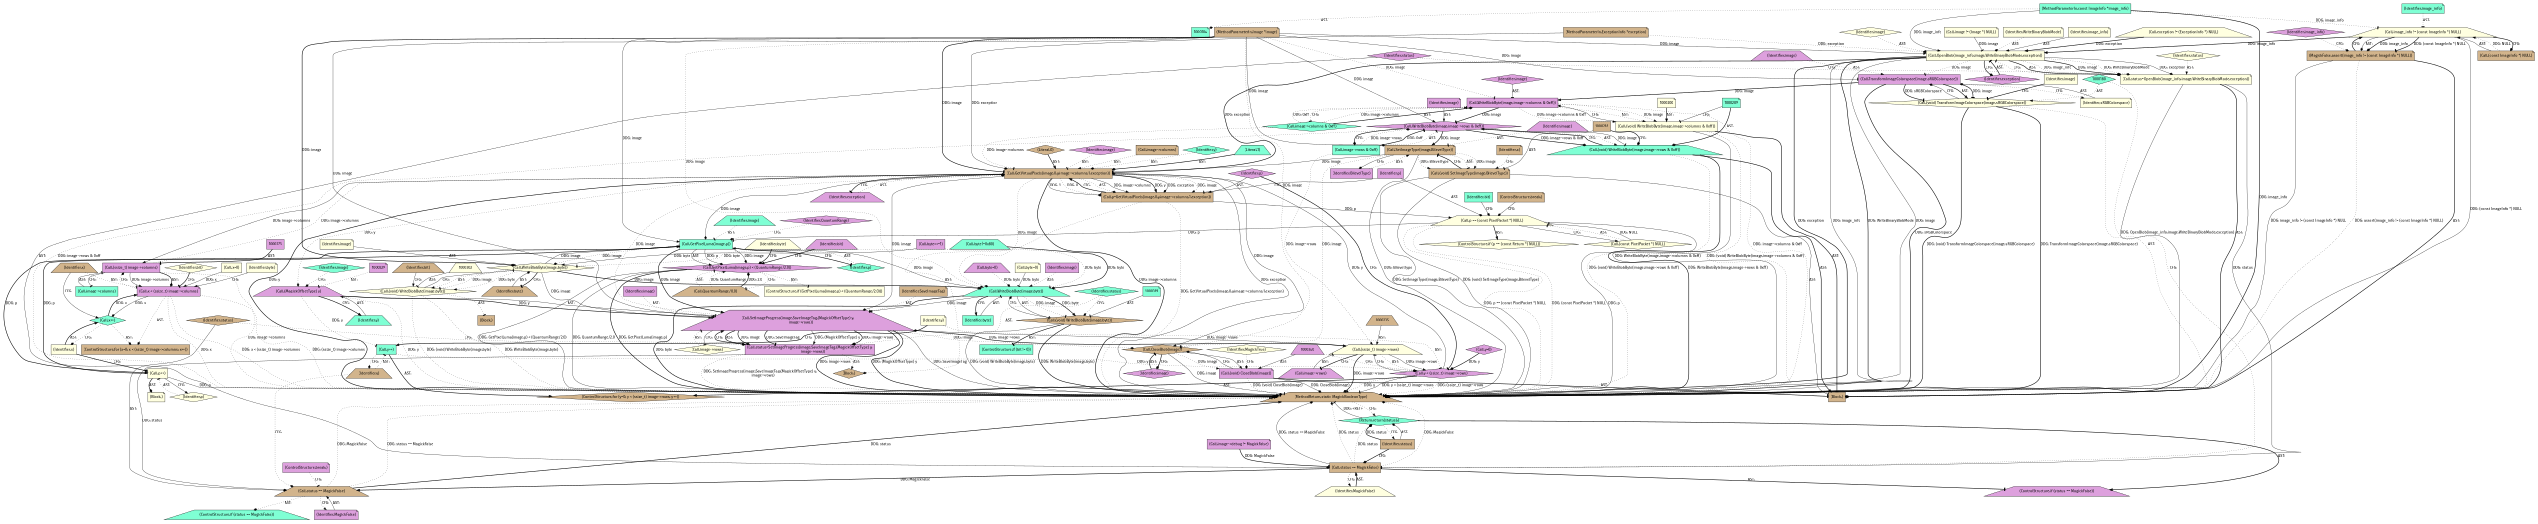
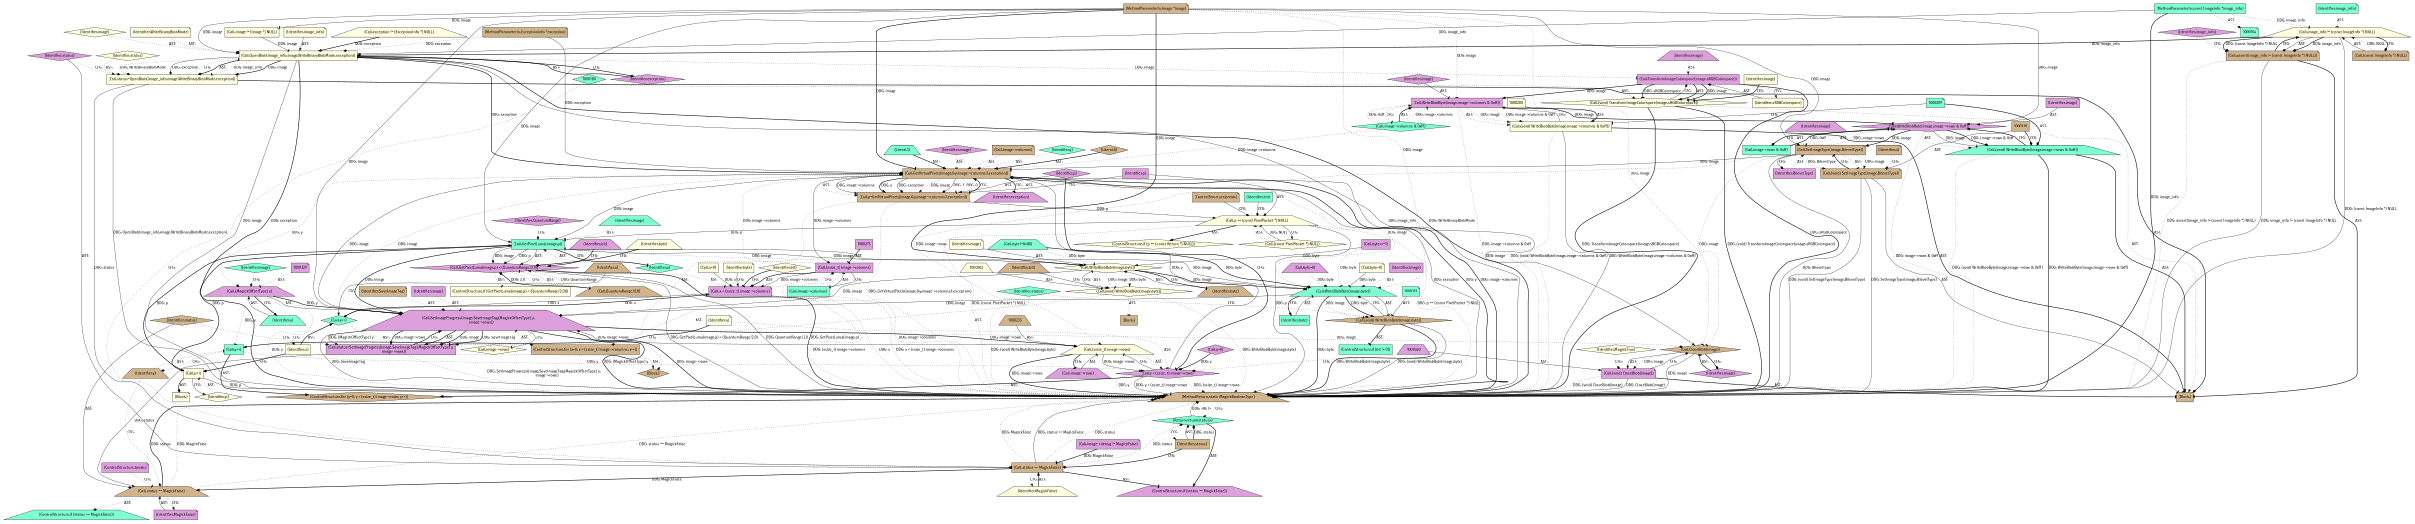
(2361, 56) -> (2273, 56)
(1567, 69) -> (702, 13)
